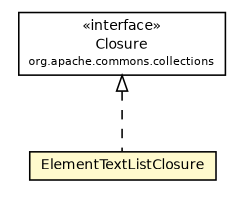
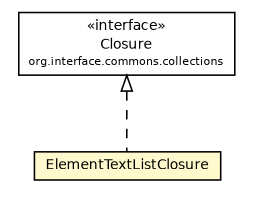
(122, 62) -> (127, 62)
